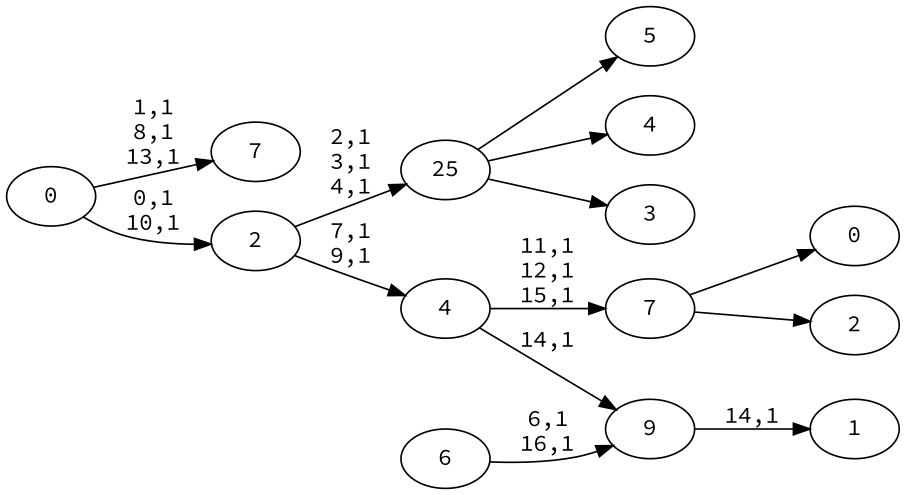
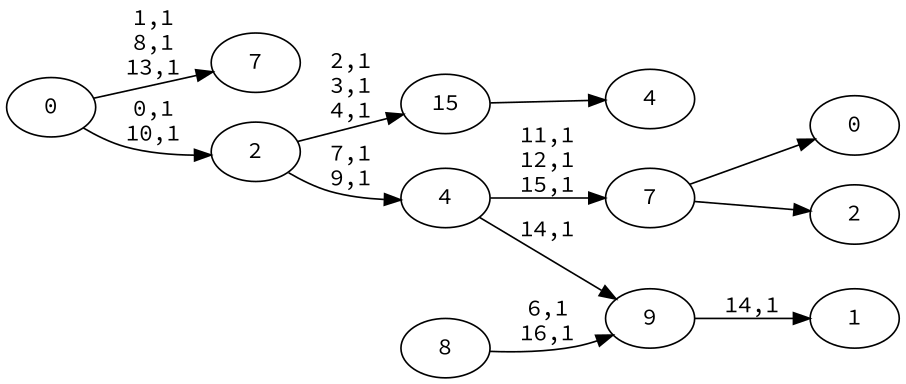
(650, 36) -> none
(446, 170) -> (446, 104)
(650, 214) -> none
(446, 459) -> (446, 348)
